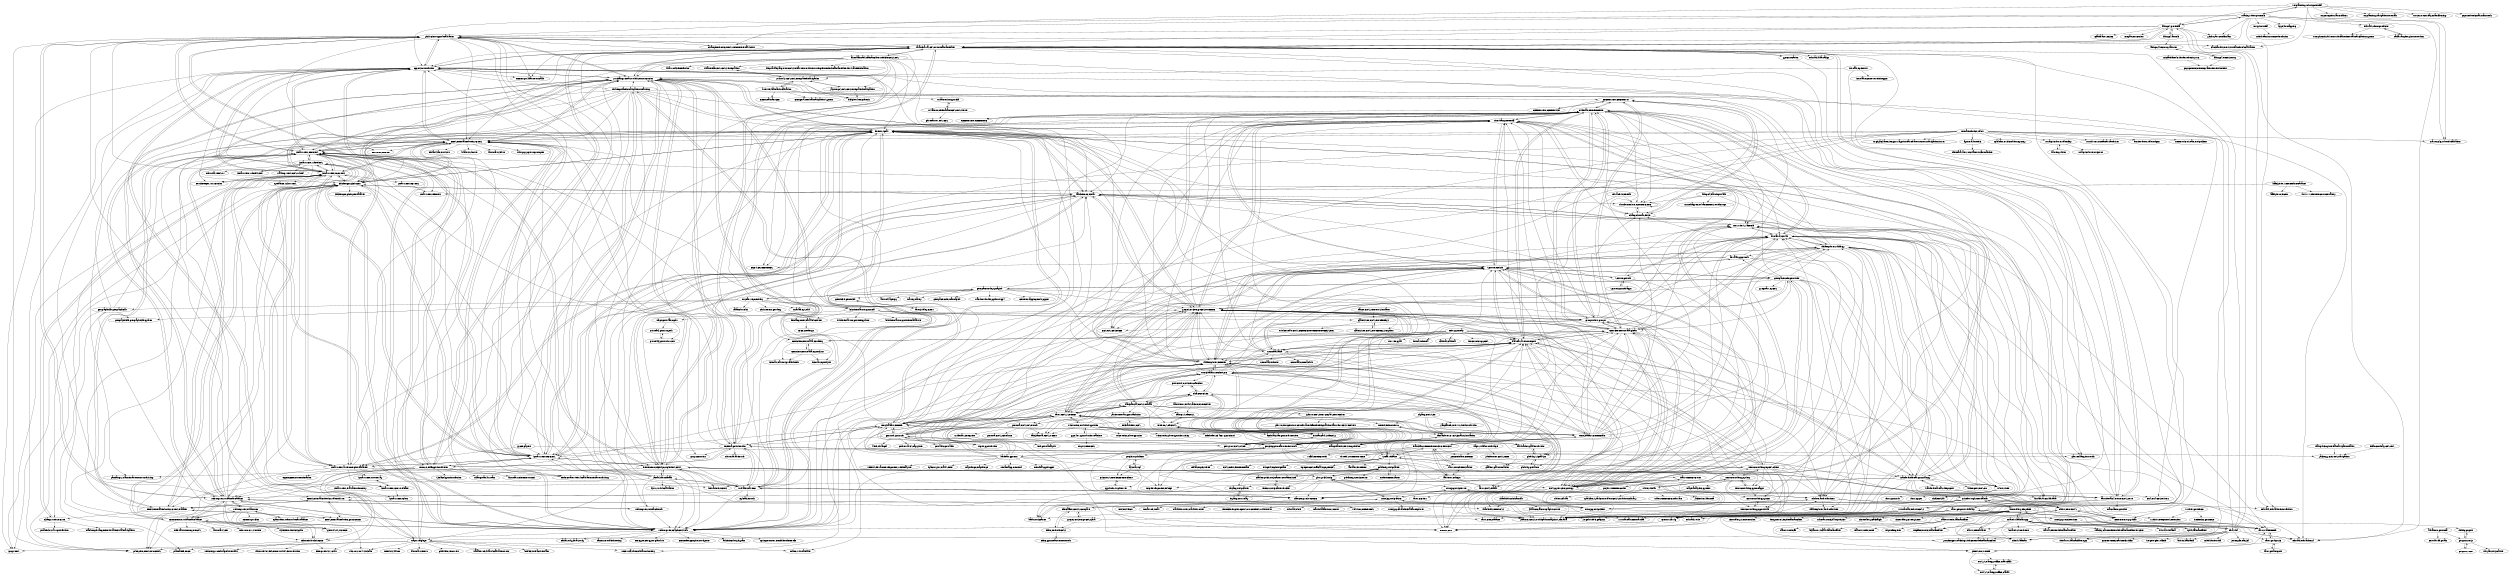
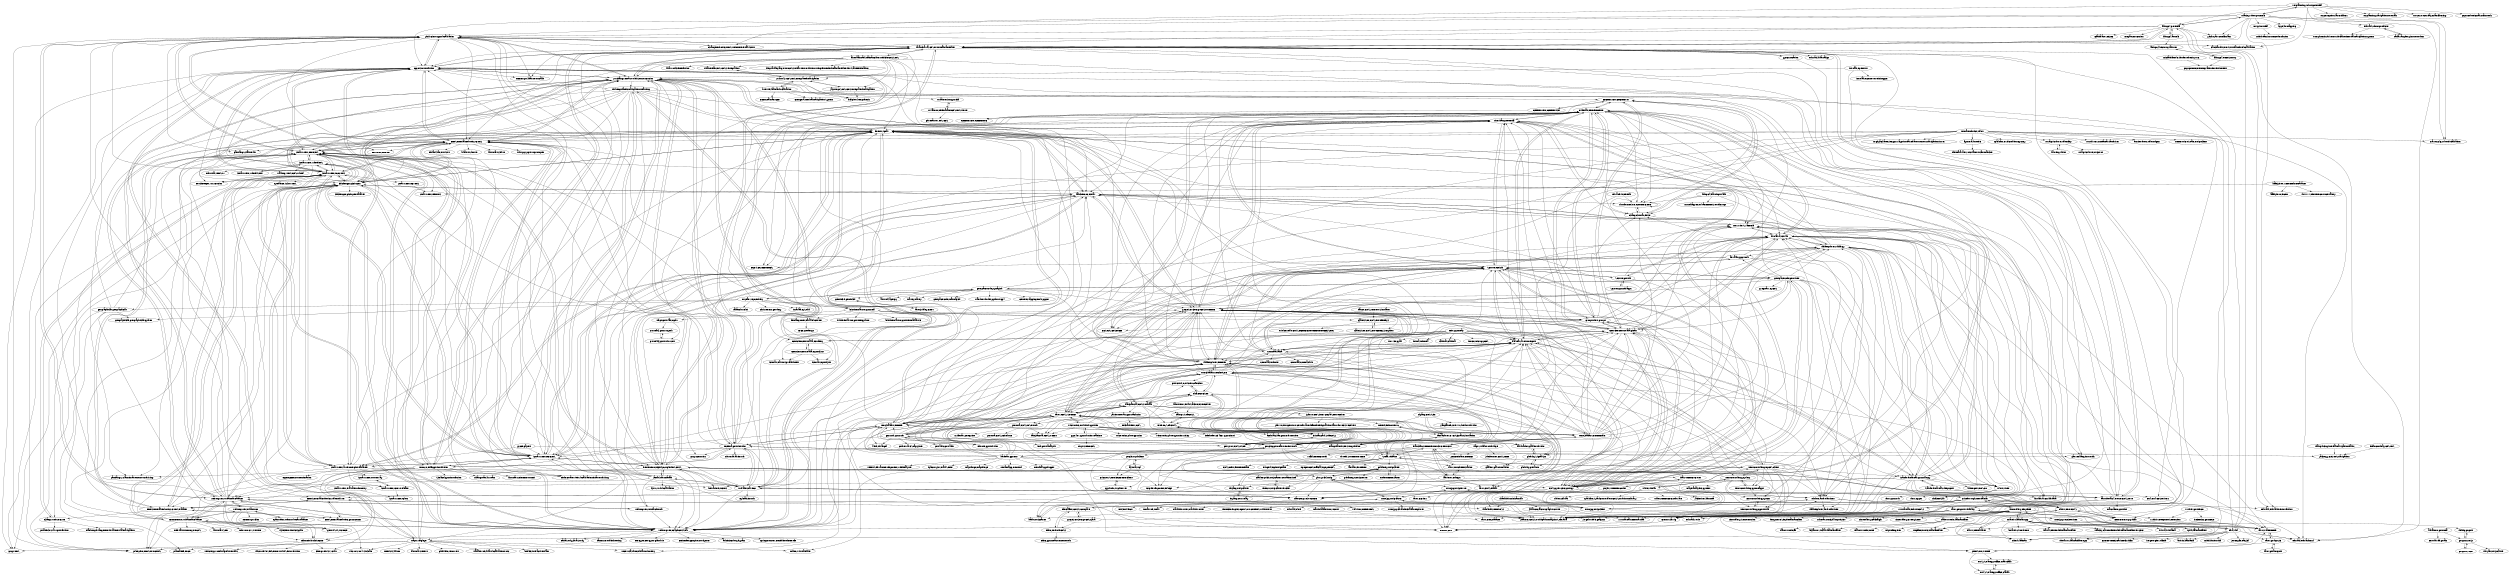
(633, 85) -> (631, 83)
none -> (245, 152)
(218, 280) -> (189, 260)
(892, 431) -> (873, 433)
(987, 446) -> (987, 446)
(1200, 467) -> none
(1970, 541) -> none
